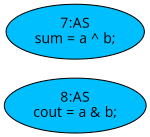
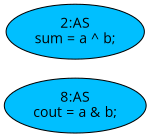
(75, 32) -> (75, 32)
